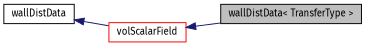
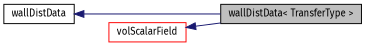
(96, 24) -> (152, 14)
